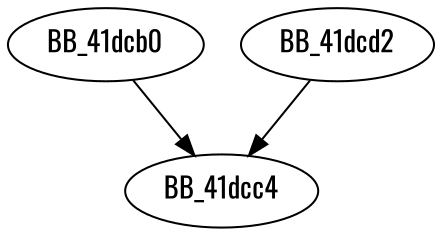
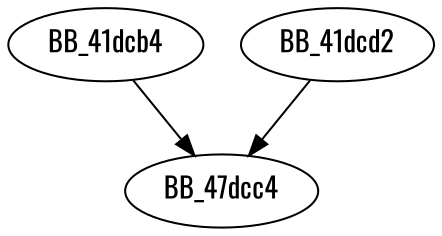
(106, 45) -> (106, 45)
(222, 191) -> (222, 191)
